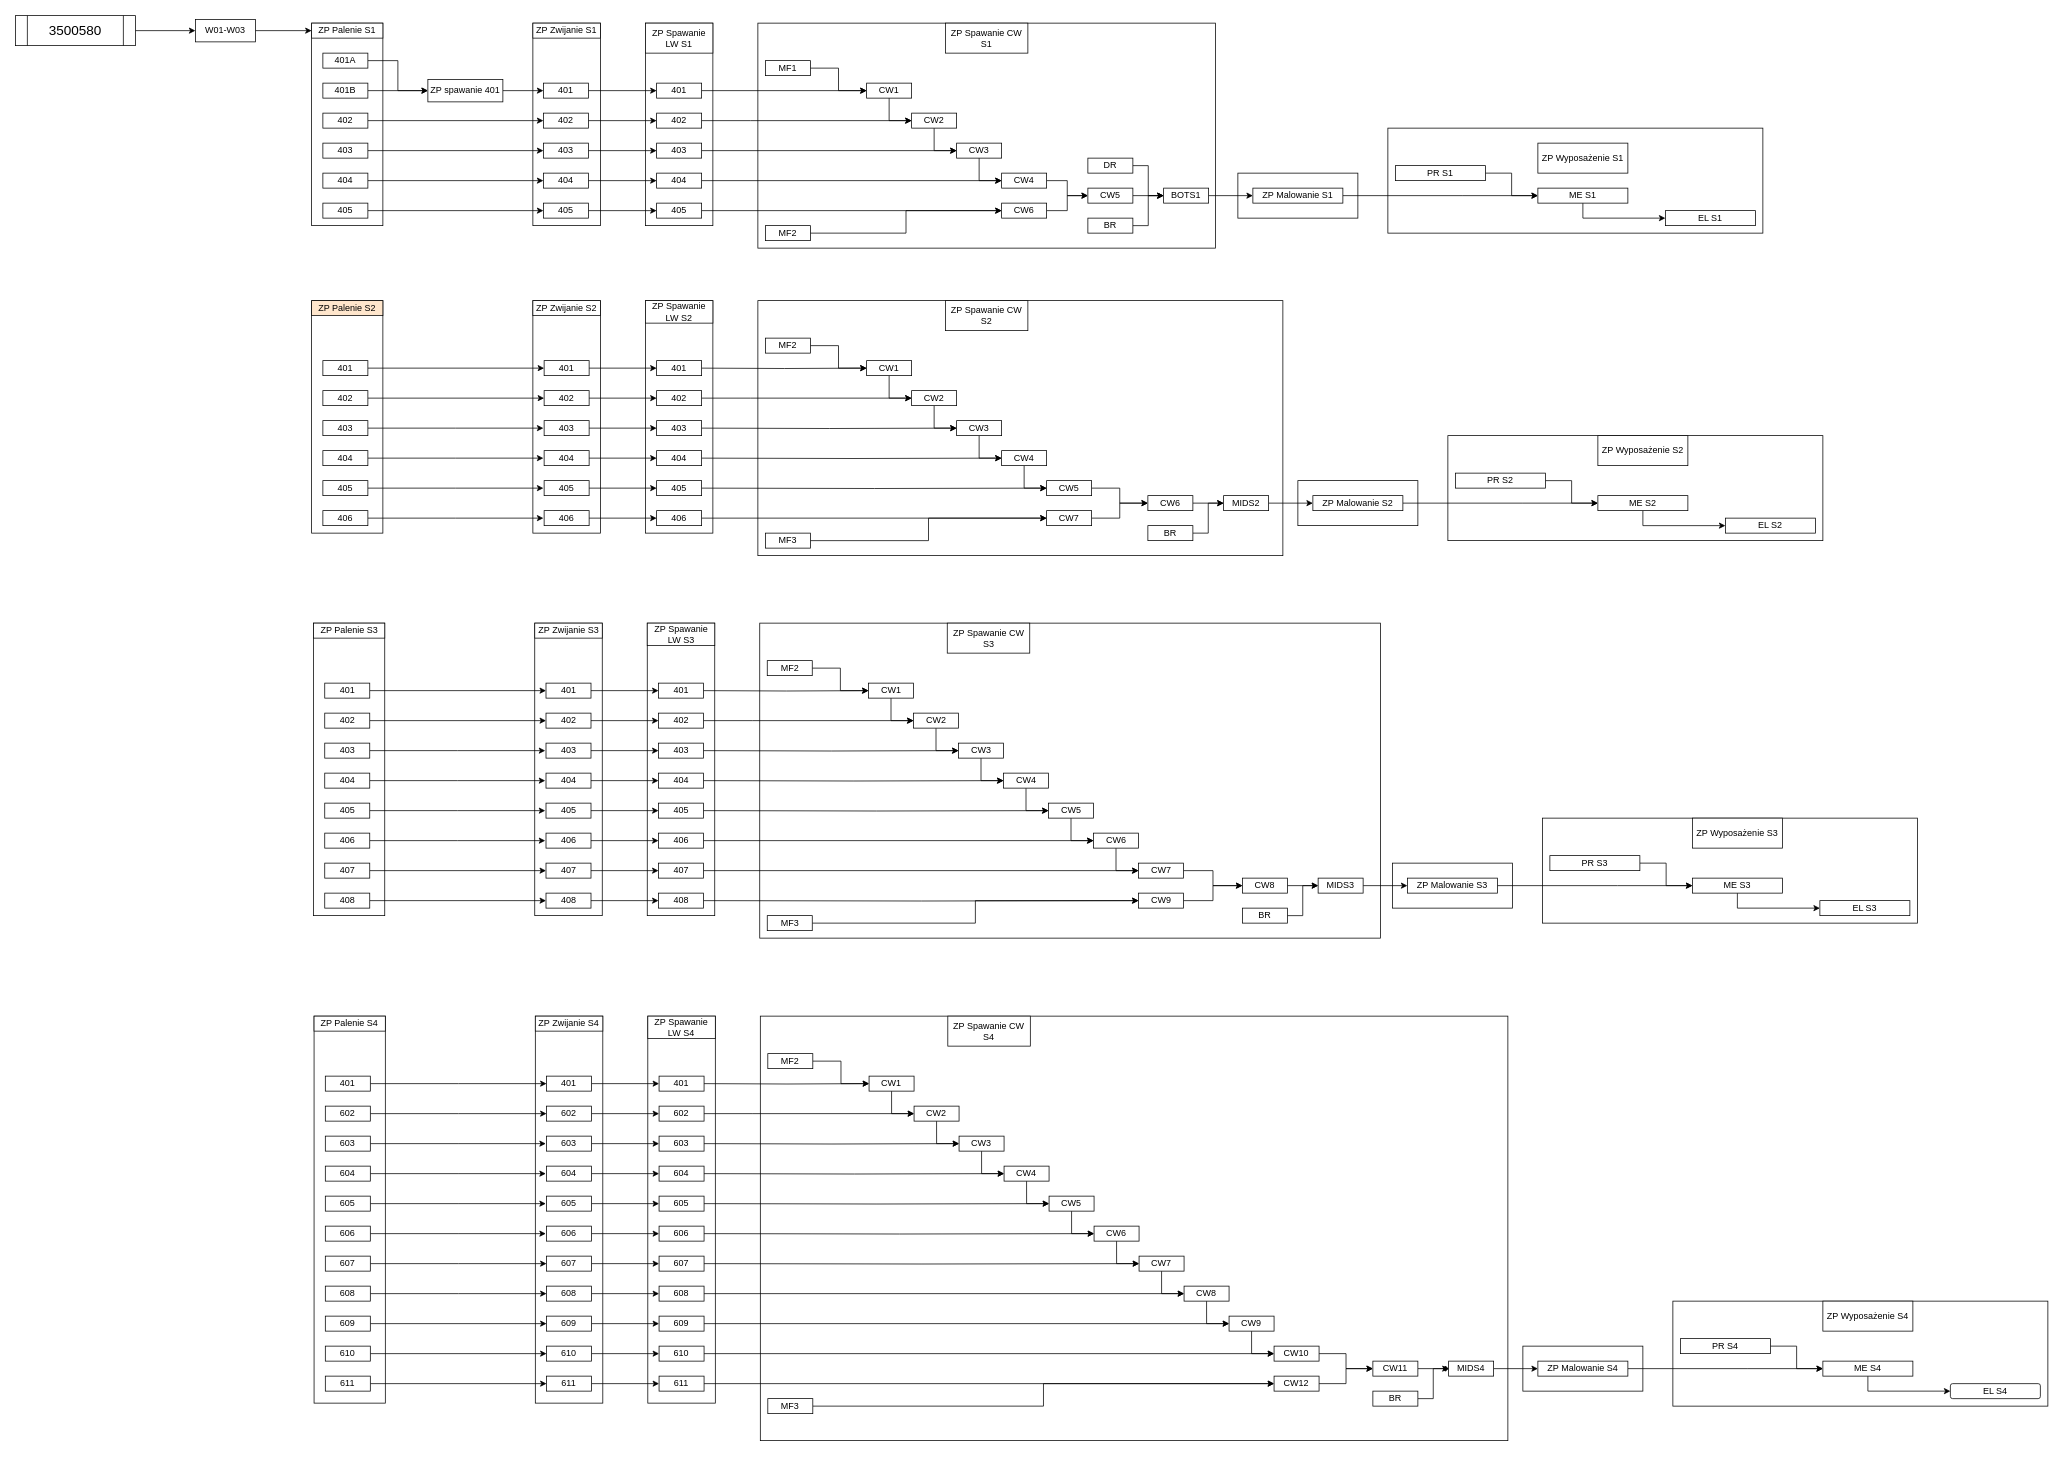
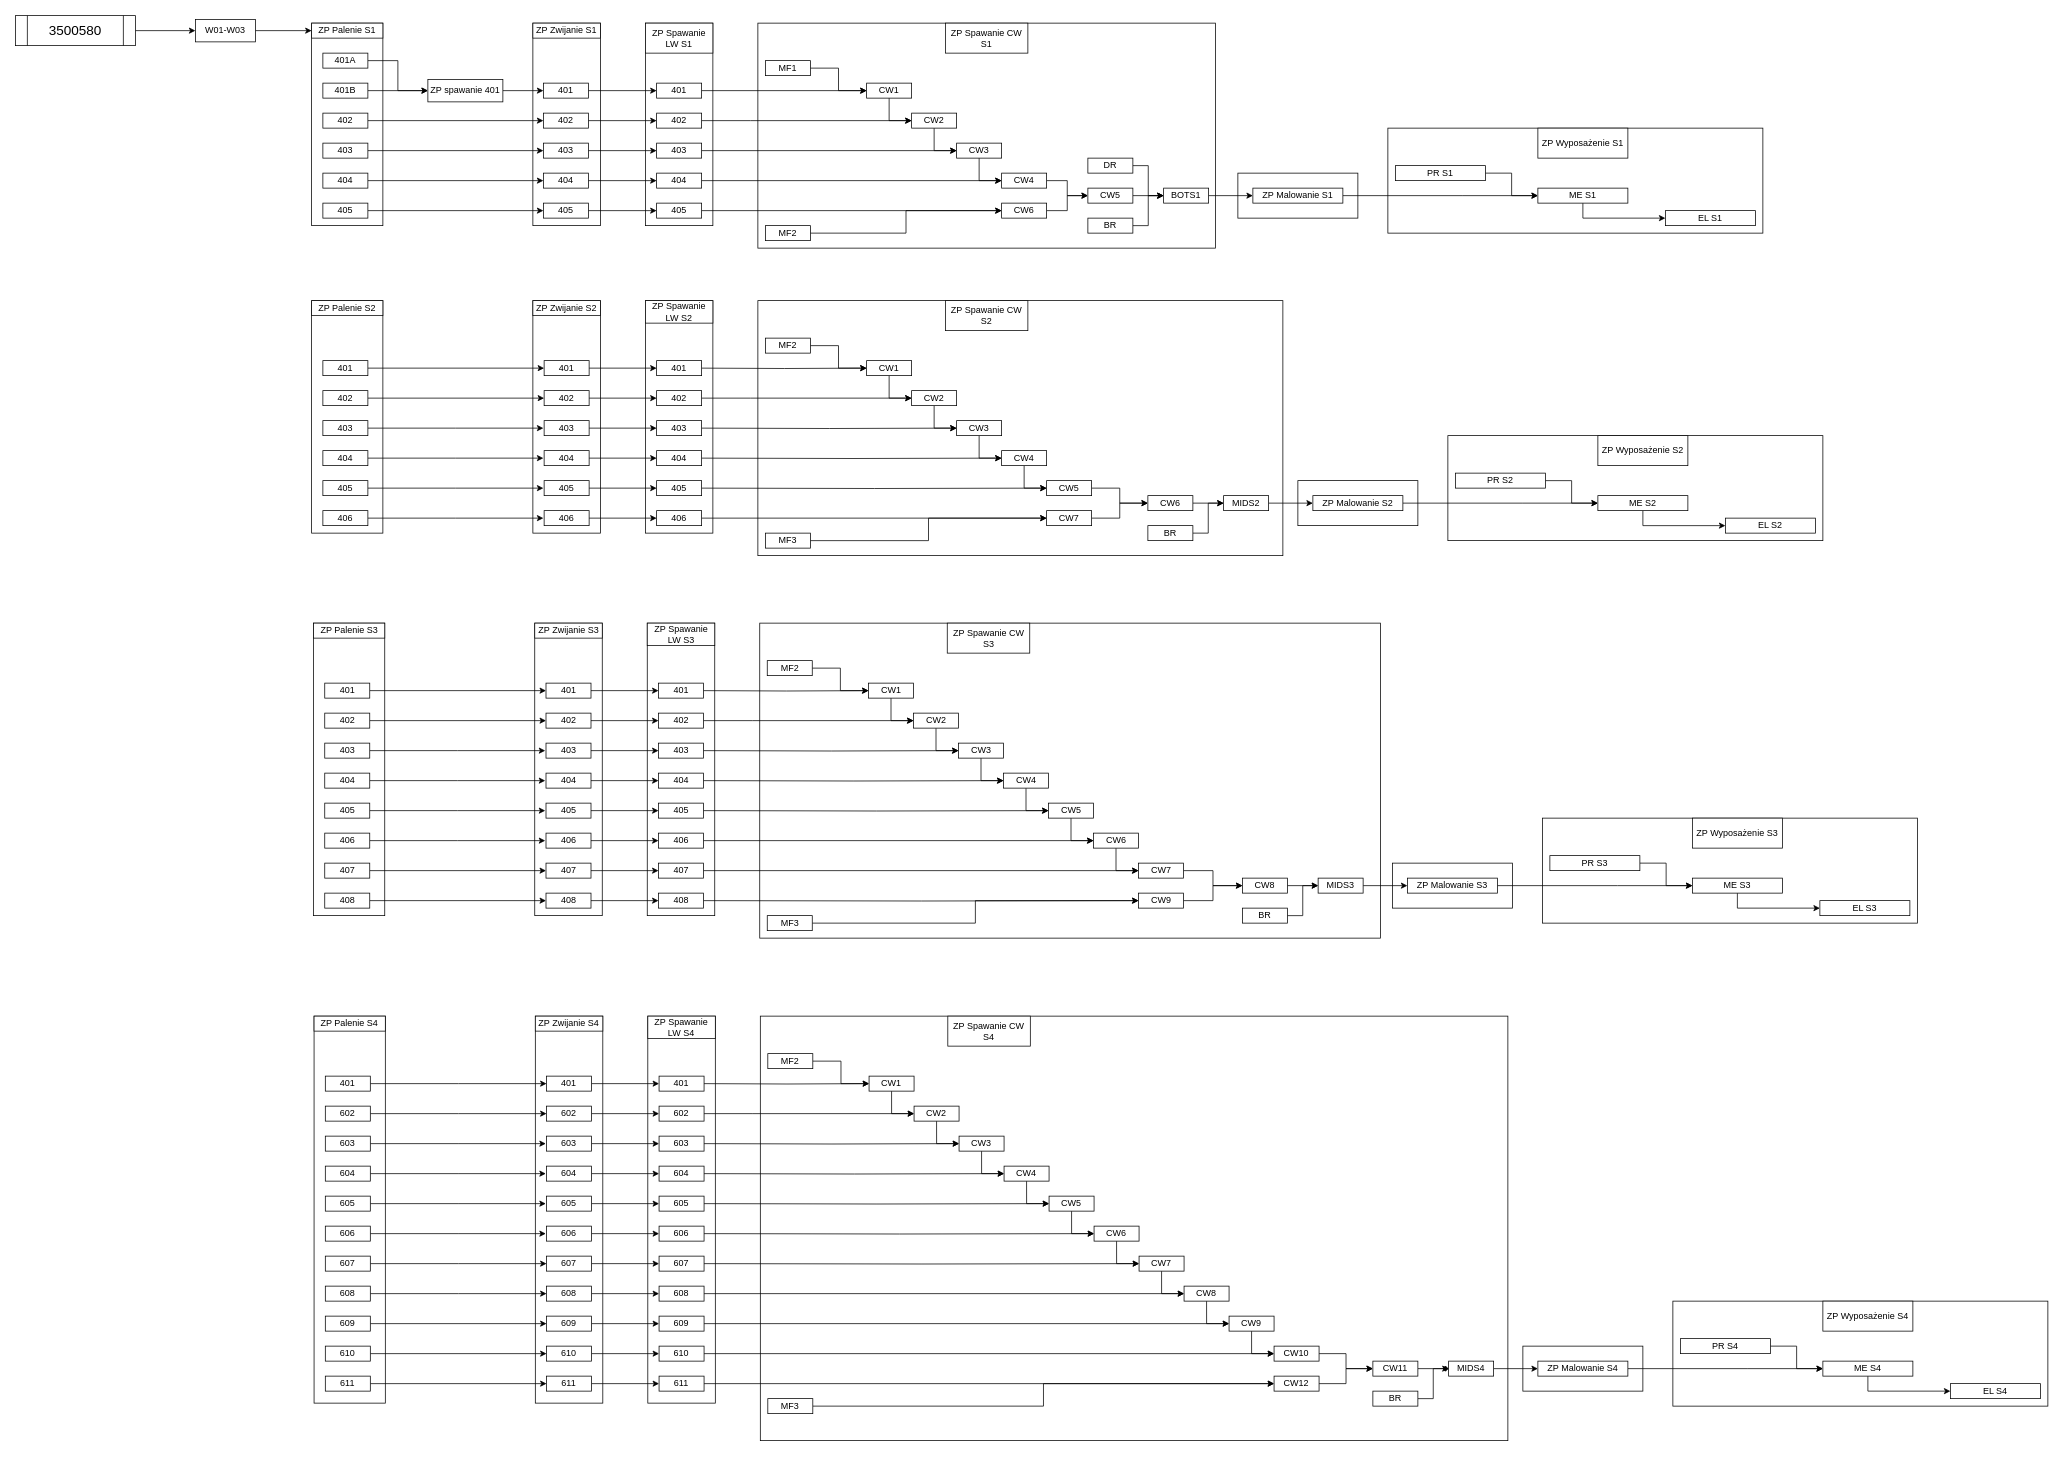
(1583, 158) -> (1583, 143)
(347, 308) -> (347, 308)
(1995, 1391) -> (1995, 1391)
